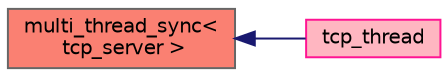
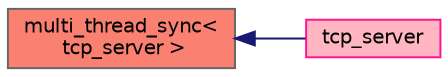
(373, 39) -> (373, 39)
